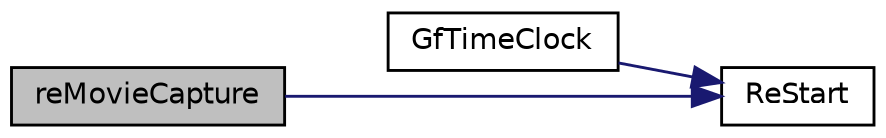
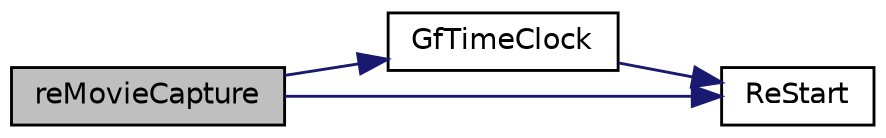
none -> (322, 70)
